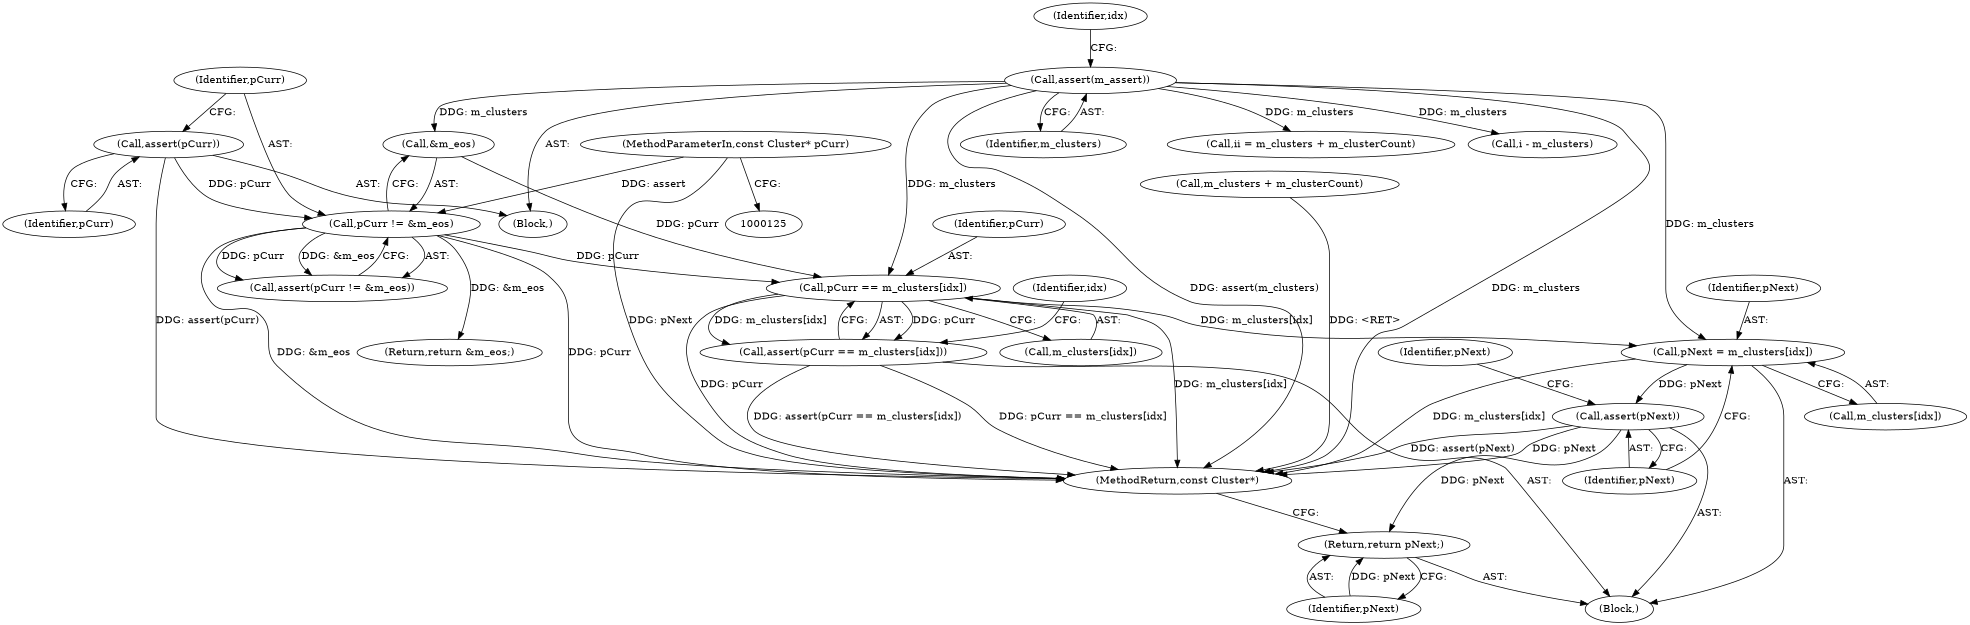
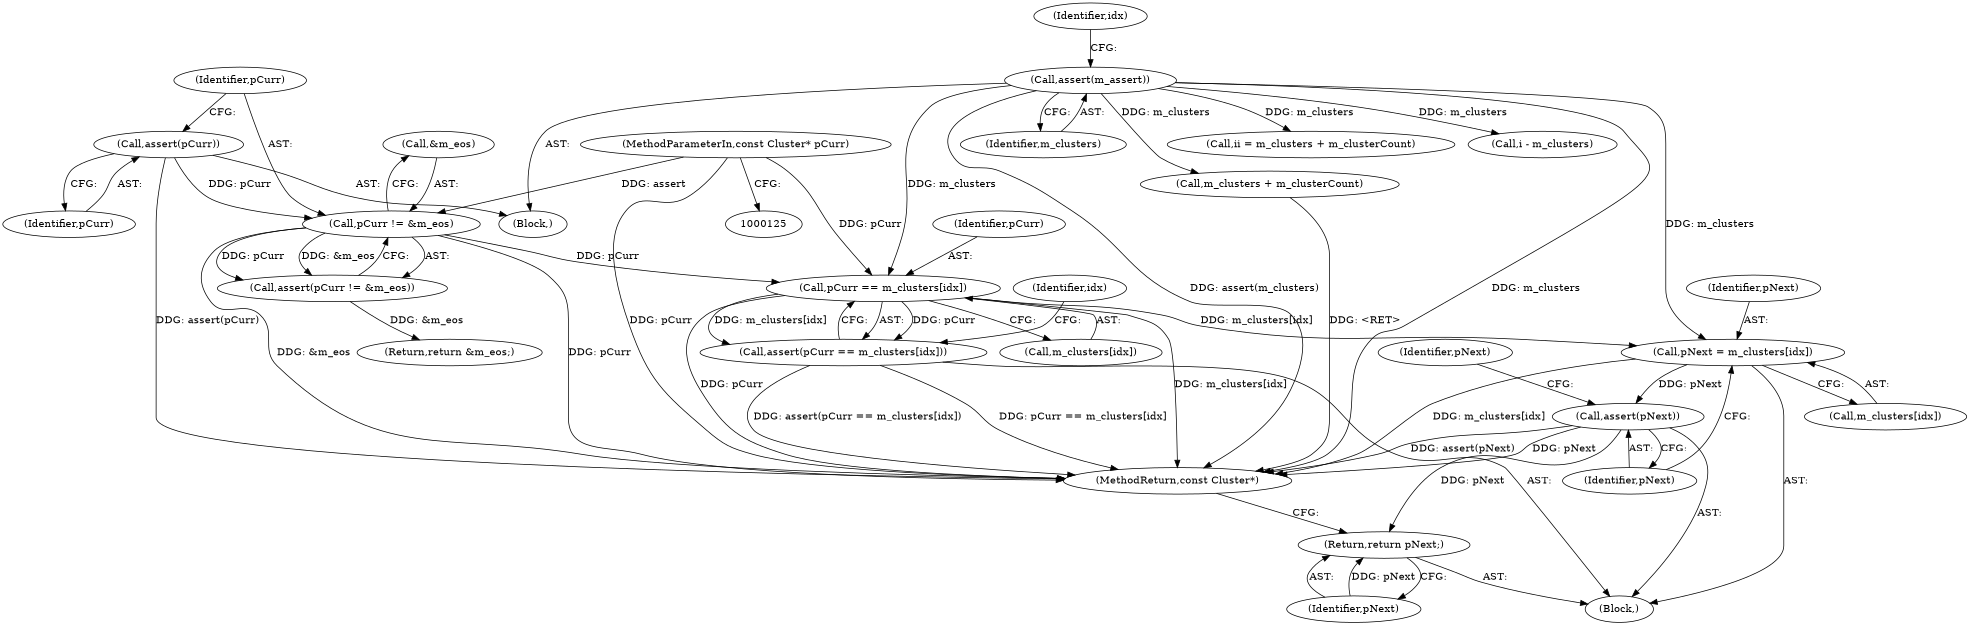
(712, 86) -> (1141, 139)
(633, 230) -> (820, 210)
(470, 278) -> (380, 321)
(661, 320) -> (661, 320)
